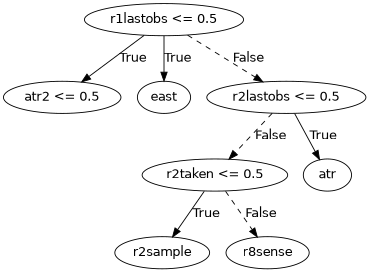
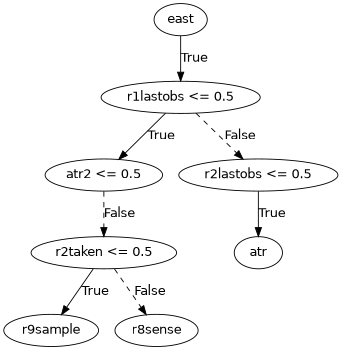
(164, 54) -> (181, 54)
(254, 133) -> (104, 209)
(162, 253) -> (51, 330)
